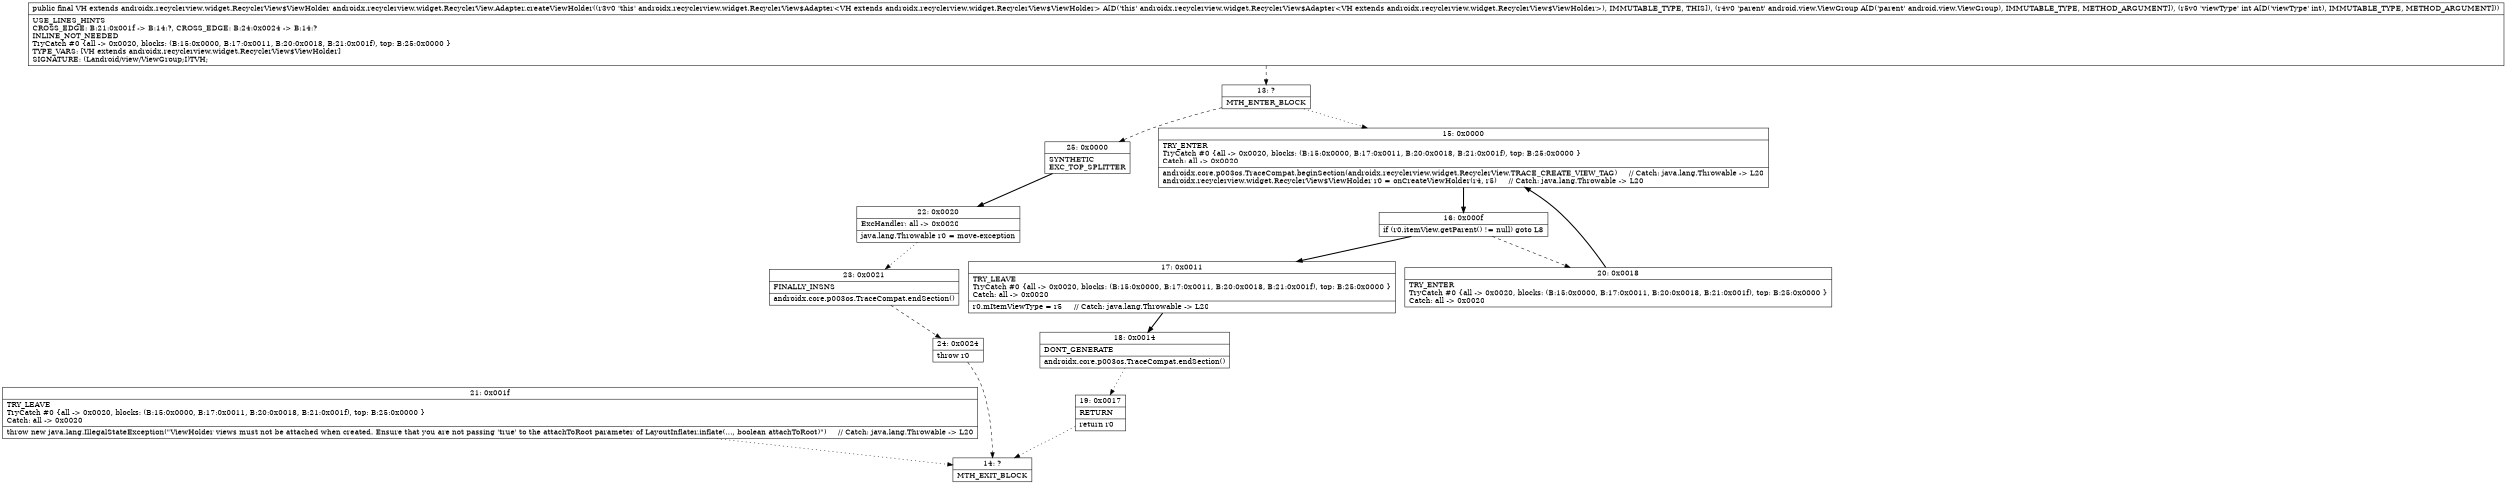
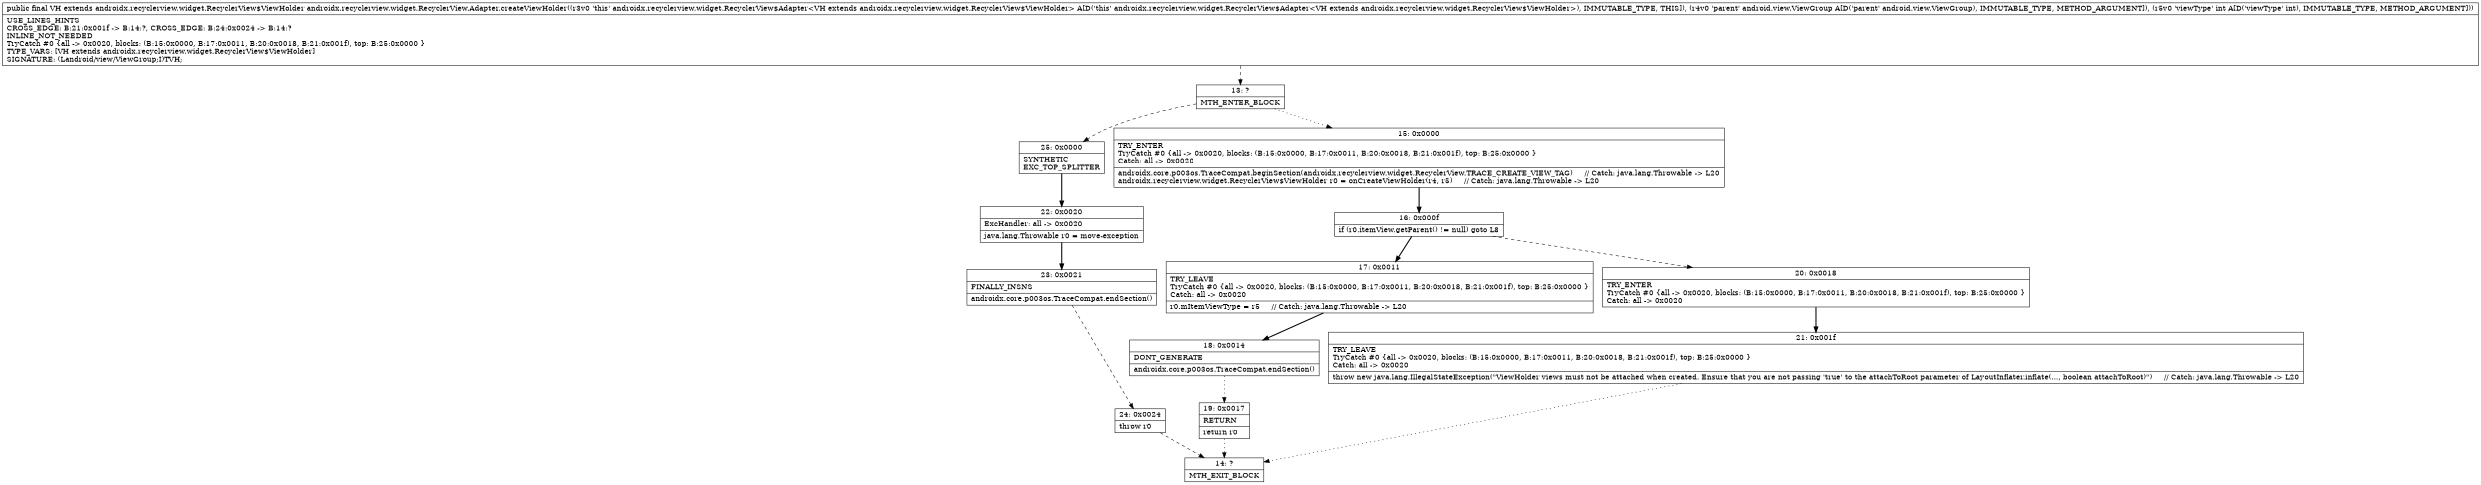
(1572, 225) -> (1816, 317)
(903, 254) -> (1062, 253)
